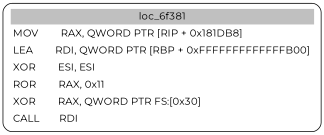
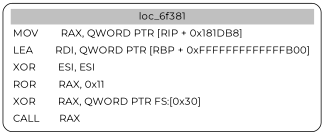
(46, 119) -> (47, 119)
